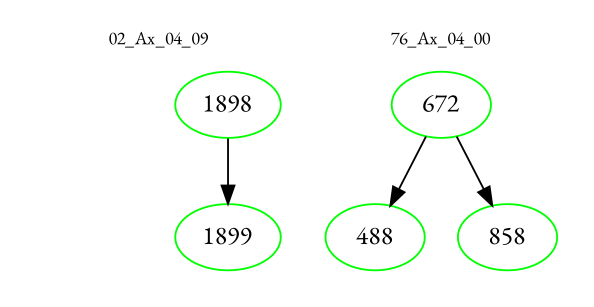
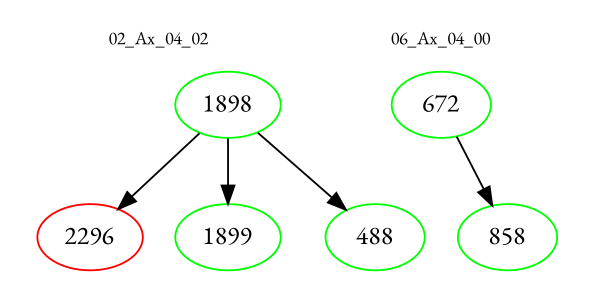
(159, 40) -> (159, 40)
(441, 40) -> (441, 40)
(412, 163) -> (284, 155)
none -> (90, 237)
